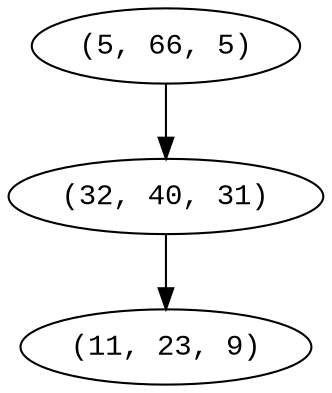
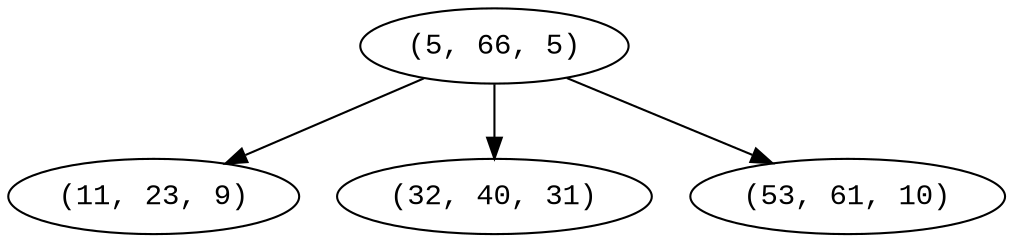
none -> (848, 196)
(166, 261) -> (335, 117)
